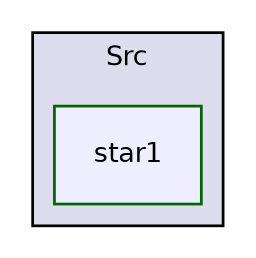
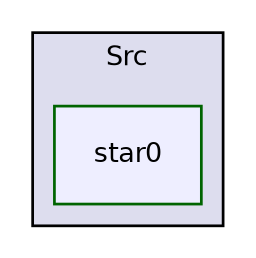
(128, 155) -> (128, 155)
